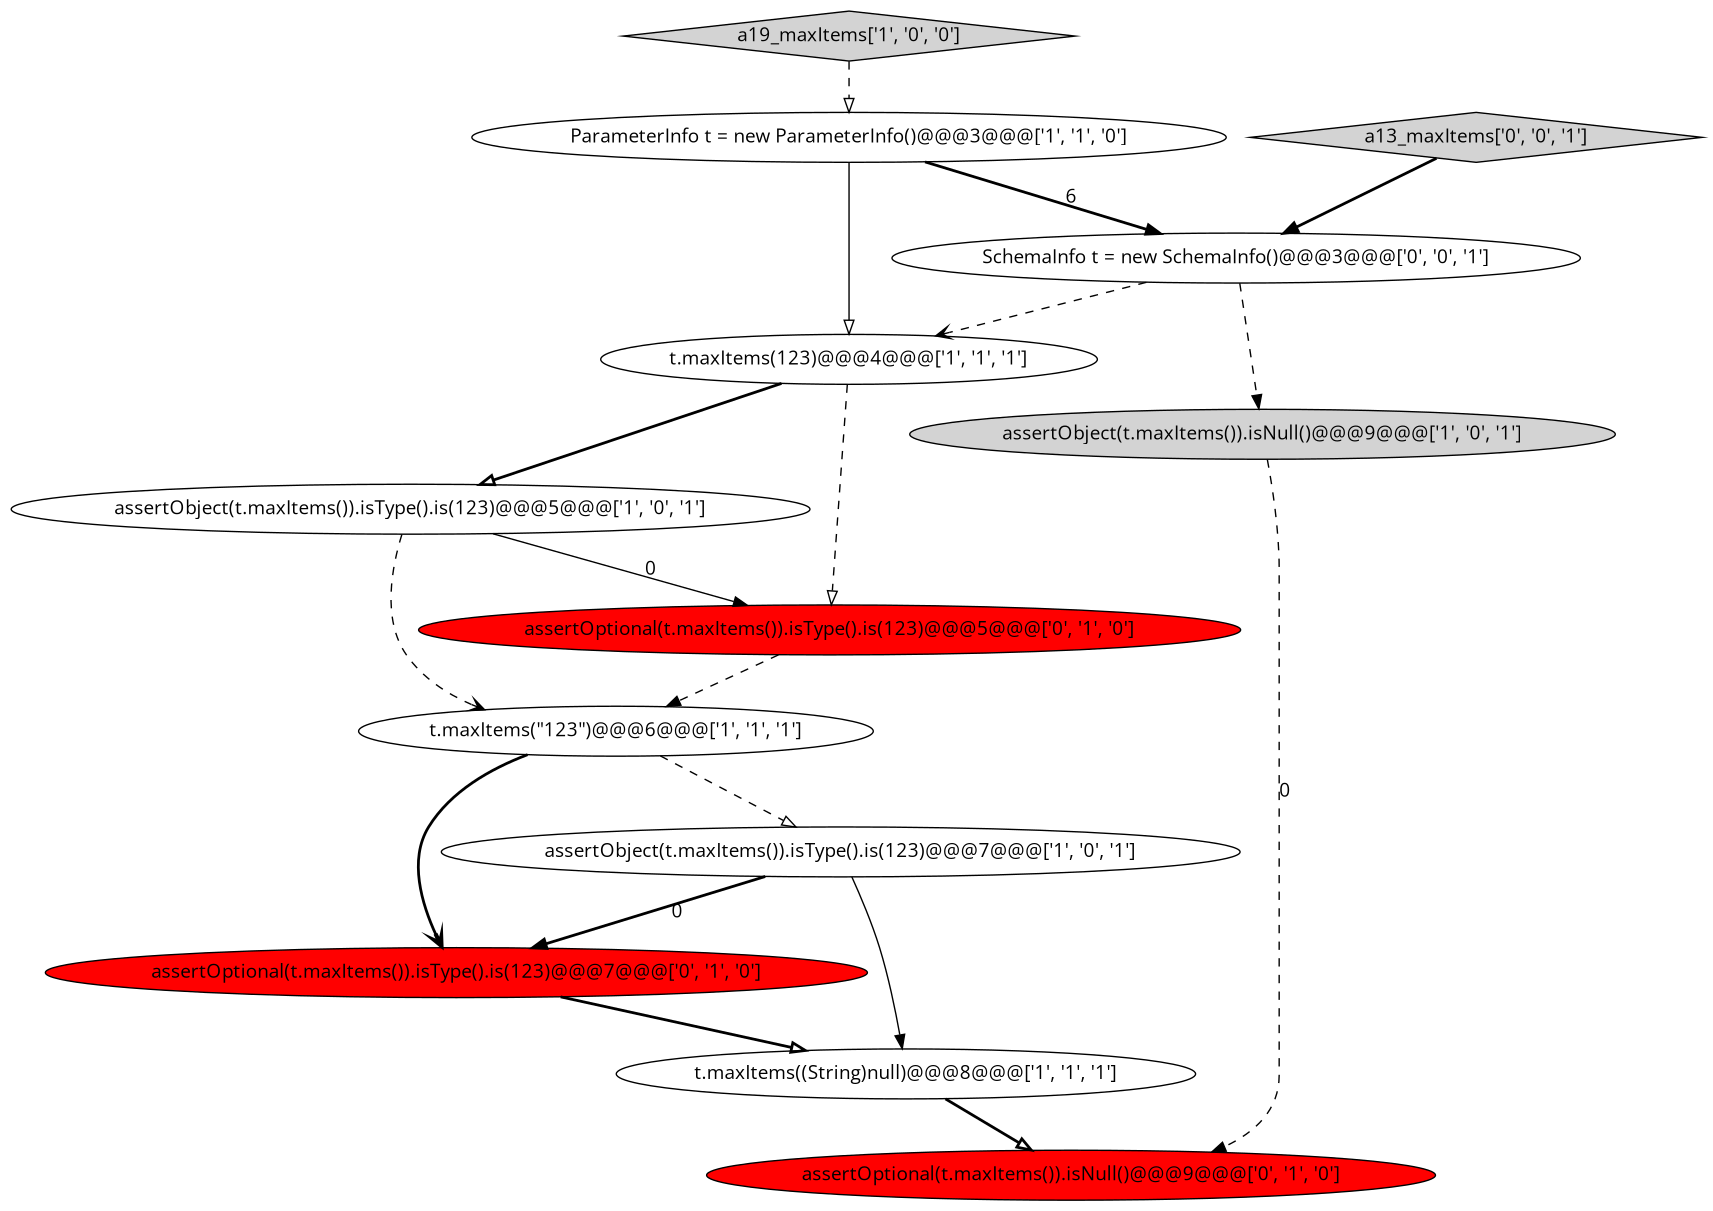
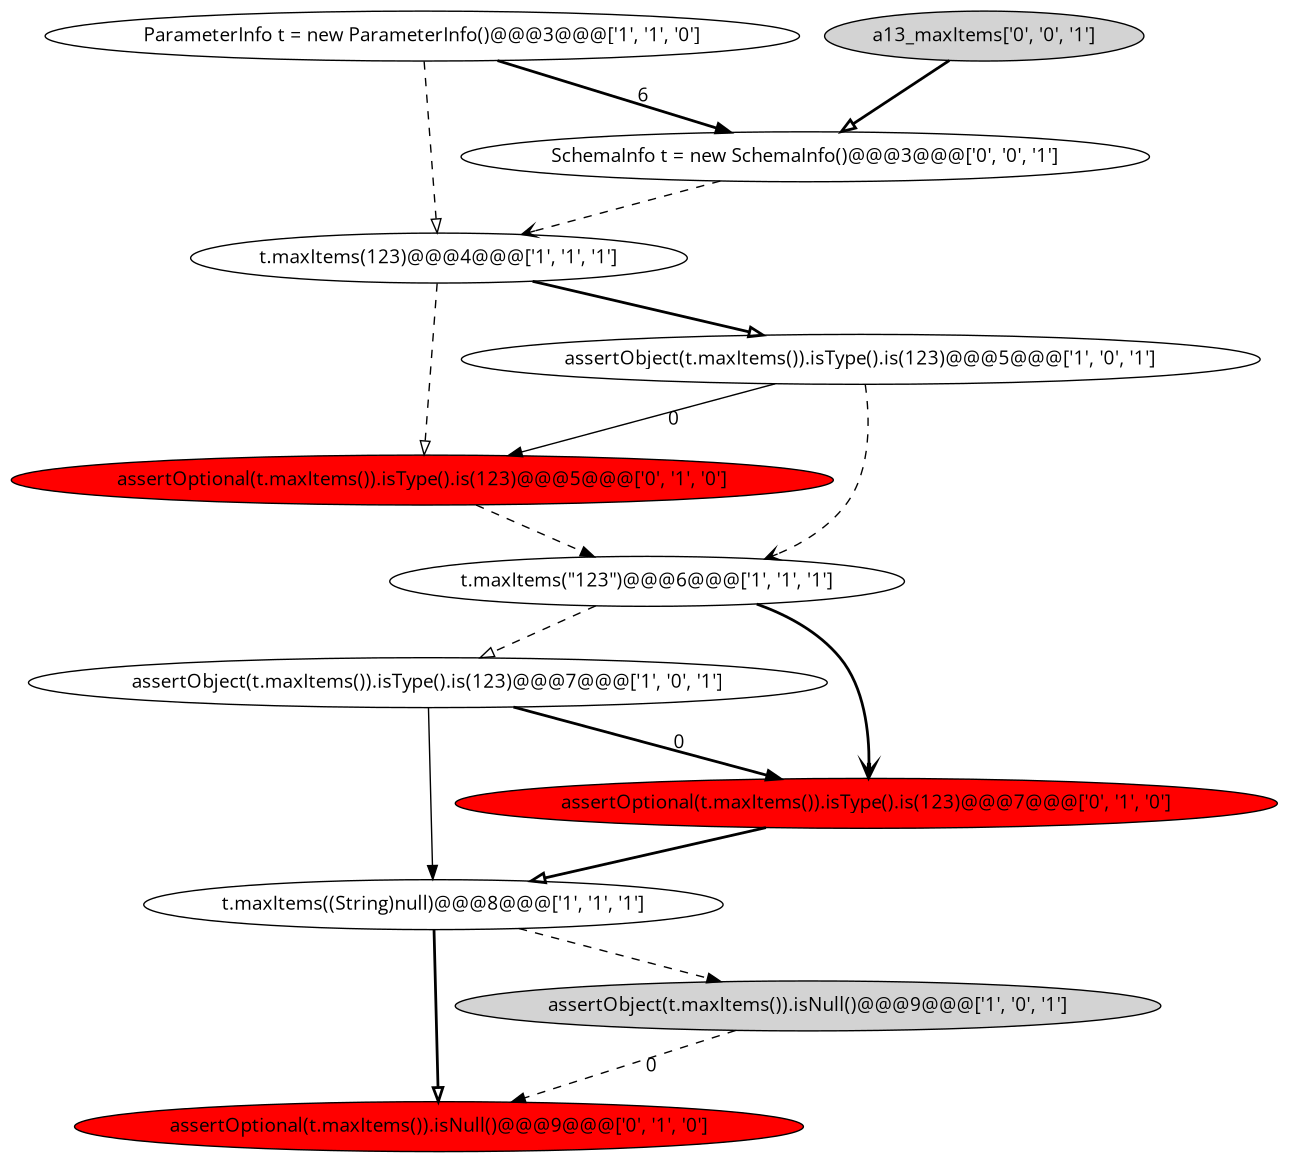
(849, 36) -> none
(1476, 137) -> (984, 36)
(1366, 193) -> (901, 92)
(849, 241) -> (430, 140)
(1248, 339) -> (613, 953)
